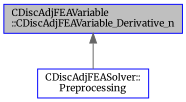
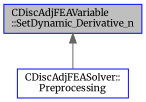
(93, 19) -> (73, 19)
